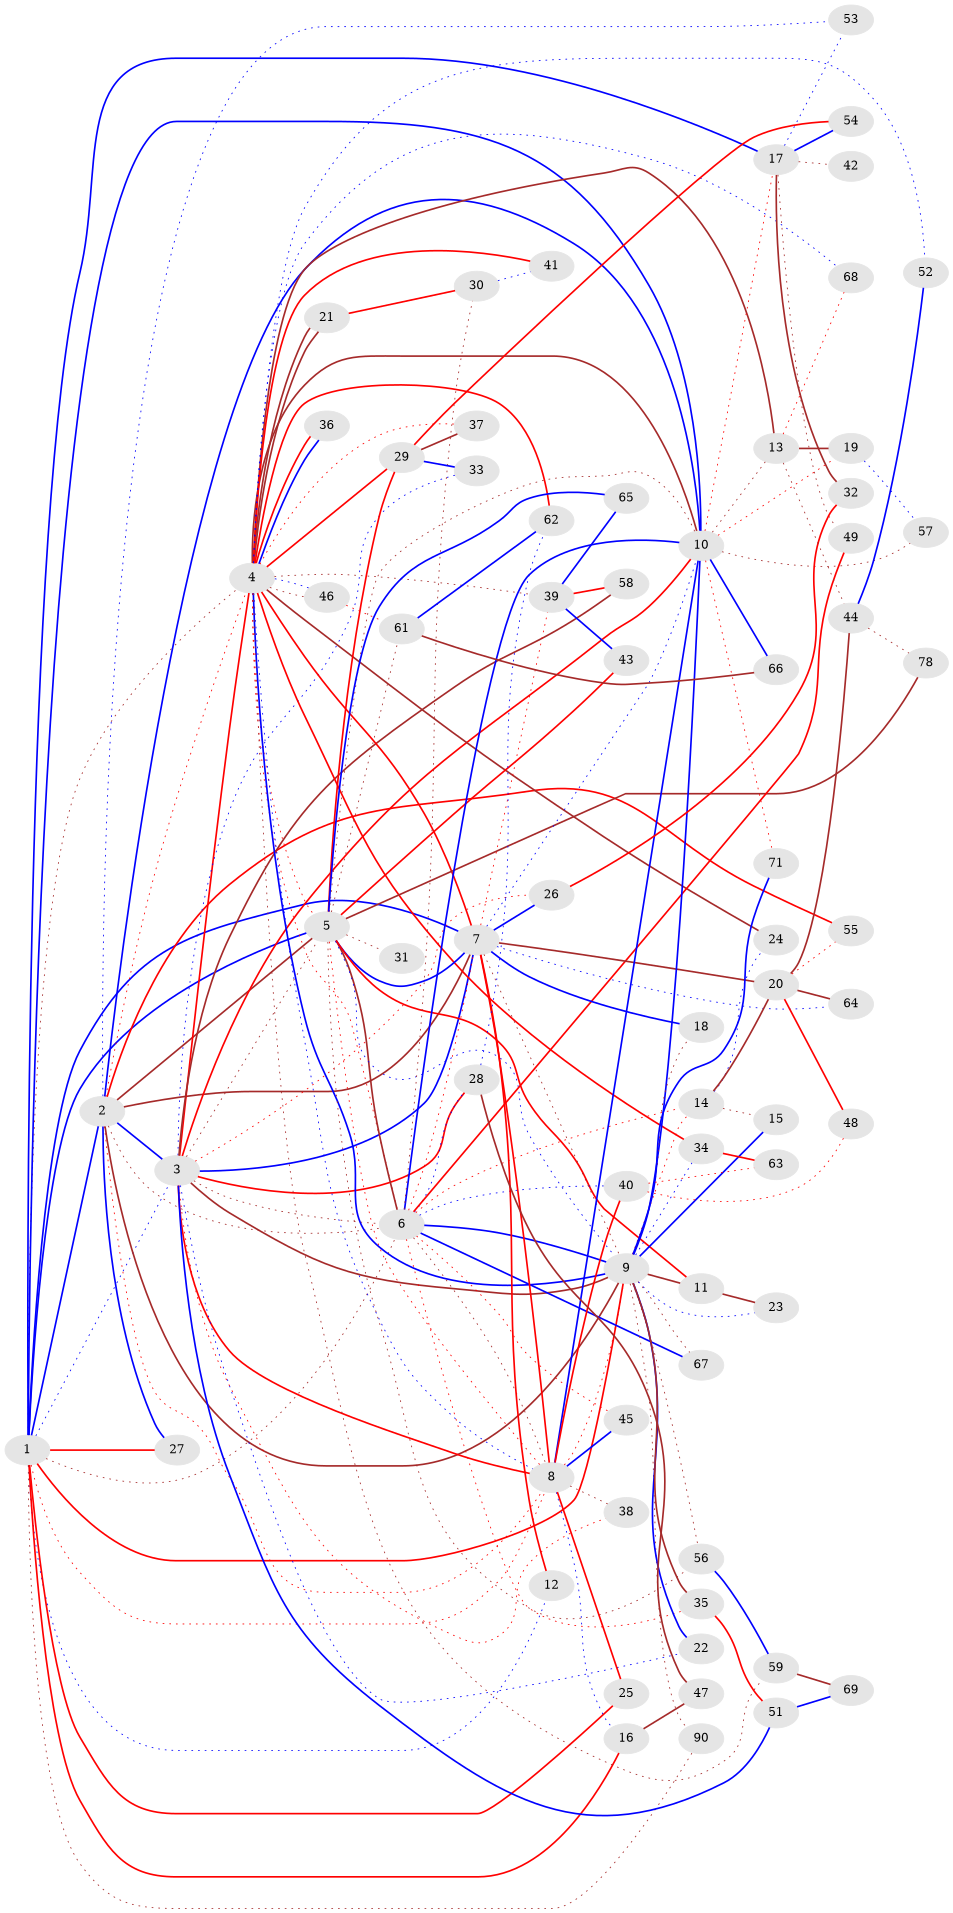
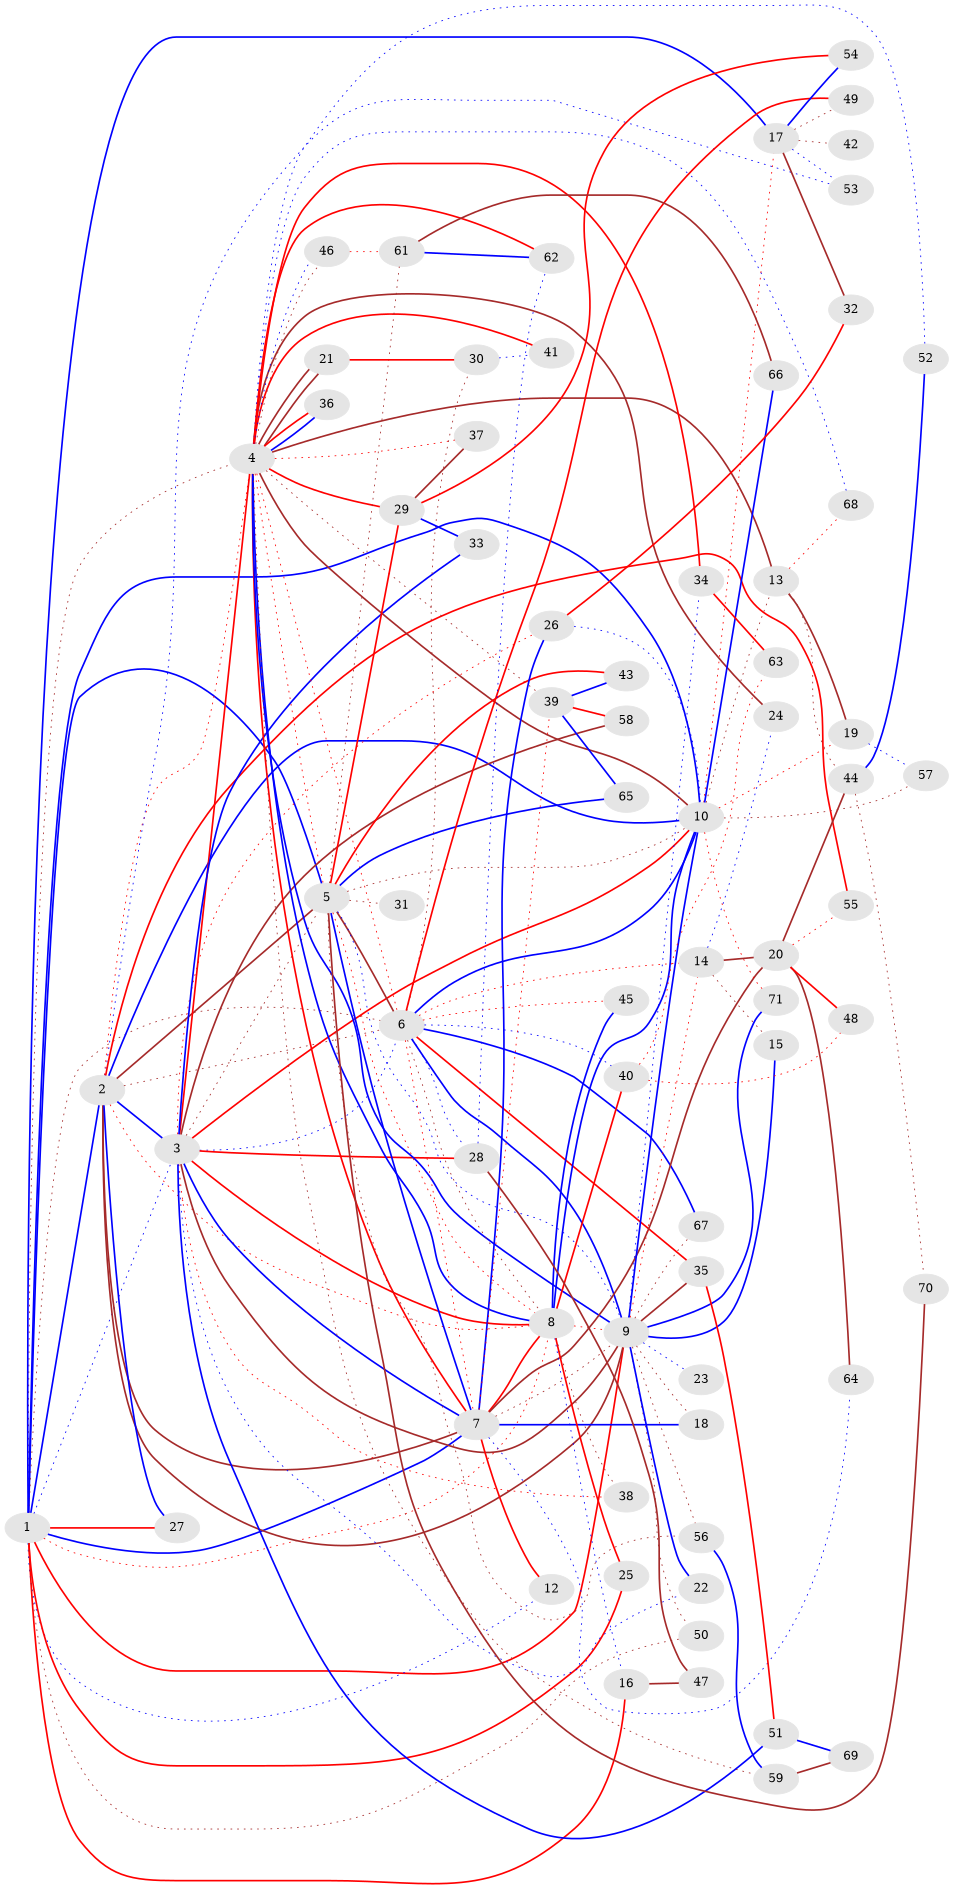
(926, 663) -> (926, 1289)
(604, 750) -> (666, 675)
(244, 777) -> (228, 798)
(310, 1069) -> (296, 916)
(284, 1212) -> (320, 1130)
(701, 1289) -> none
(482, 1503) -> (552, 1149)
(701, 1739) -> (701, 1636)
